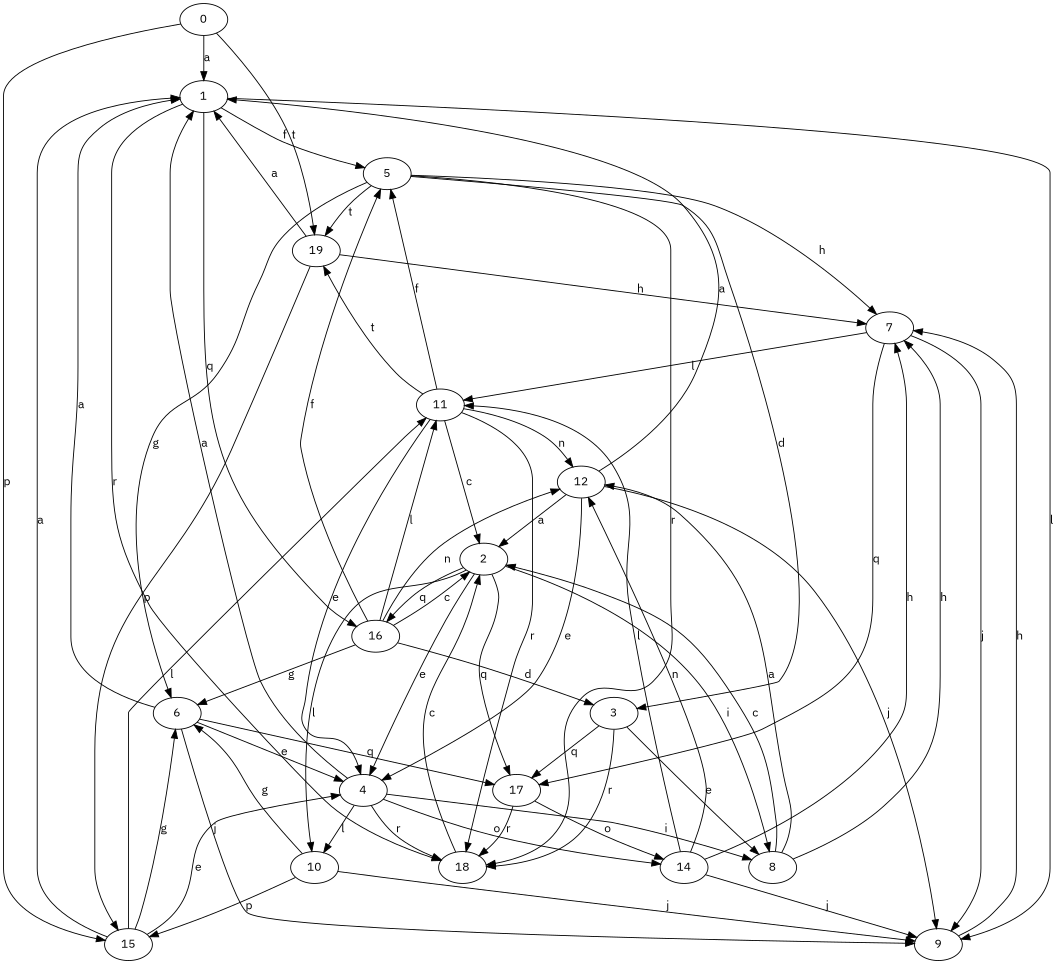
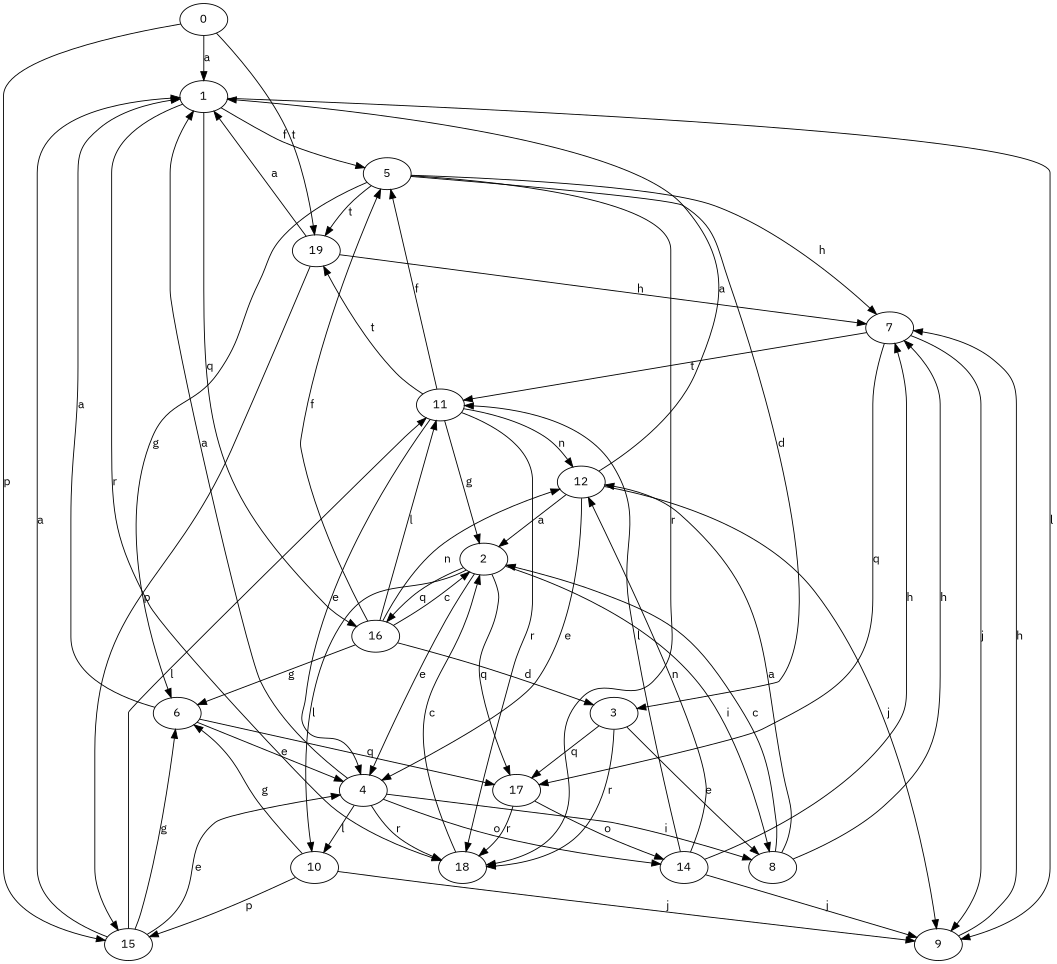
(693, 366) -> (693, 366)
(469, 482) -> (469, 482)
(478, 932) -> none
